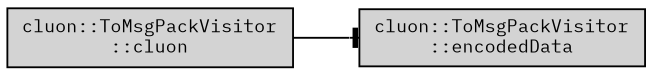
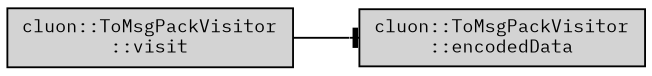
(150, 38) -> (150, 38)
